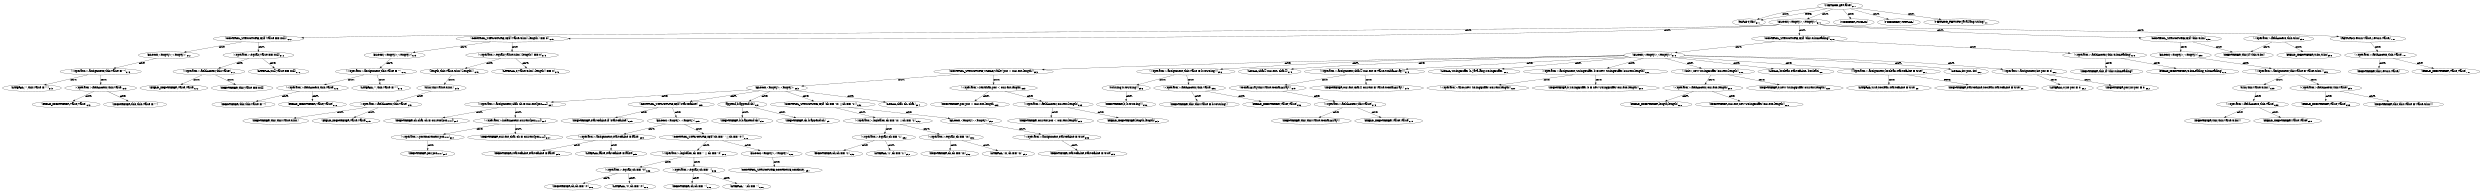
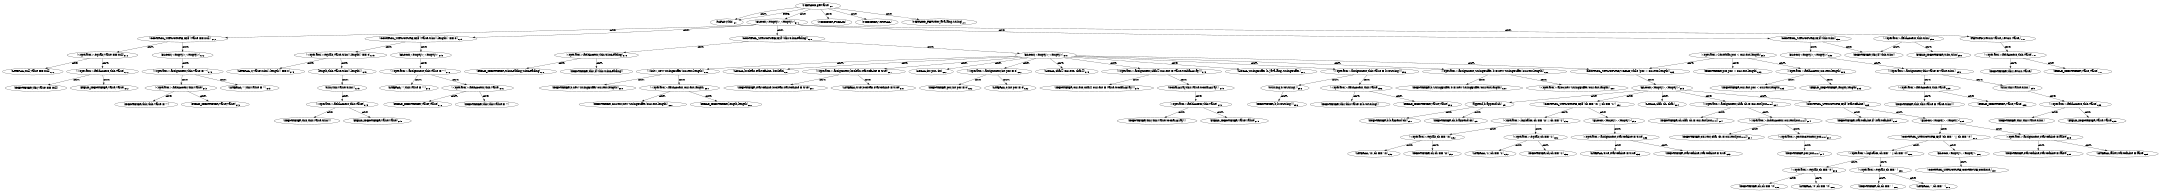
(994, 79) -> (1683, 63)
(1948, 80) -> (823, 80)
none -> (1615, 154)
